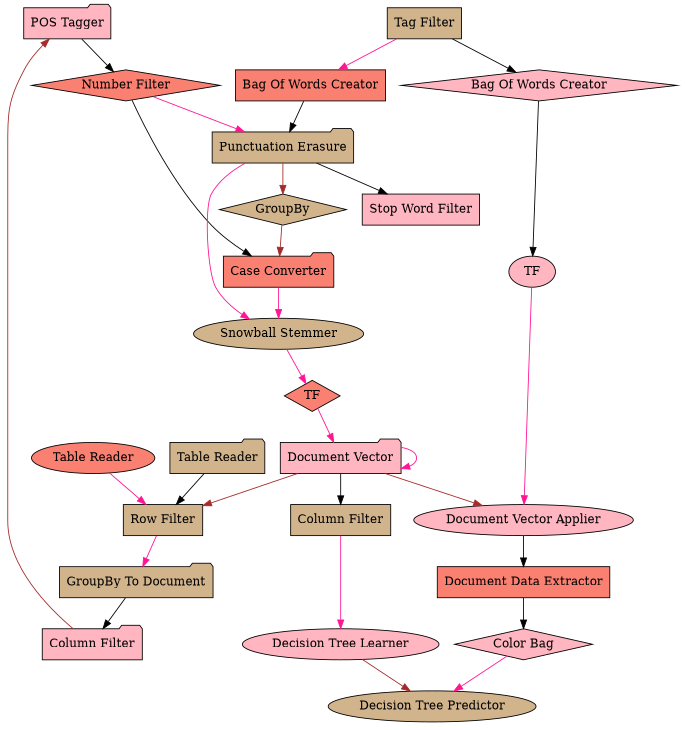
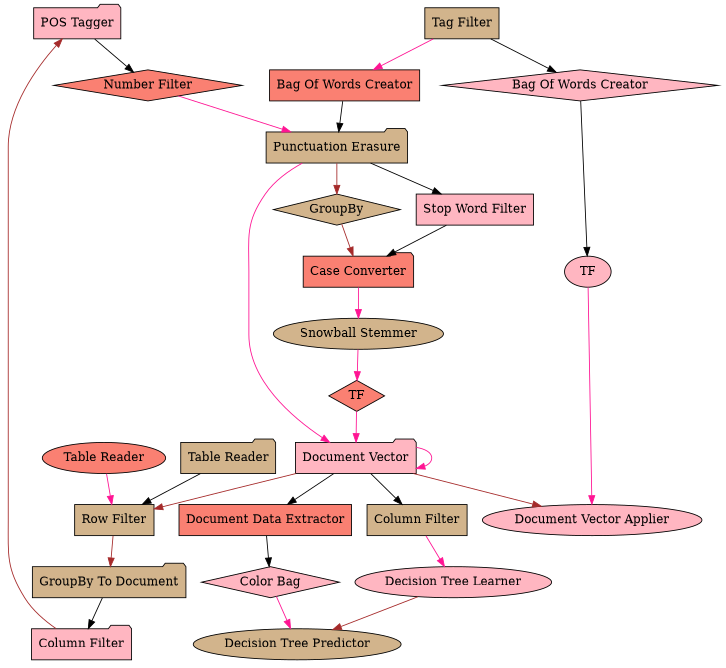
(178, 183) -> (421, 239)
(208, 237) -> (249, 304)
(151, 547) -> (112, 547)
(524, 547) -> (314, 487)
